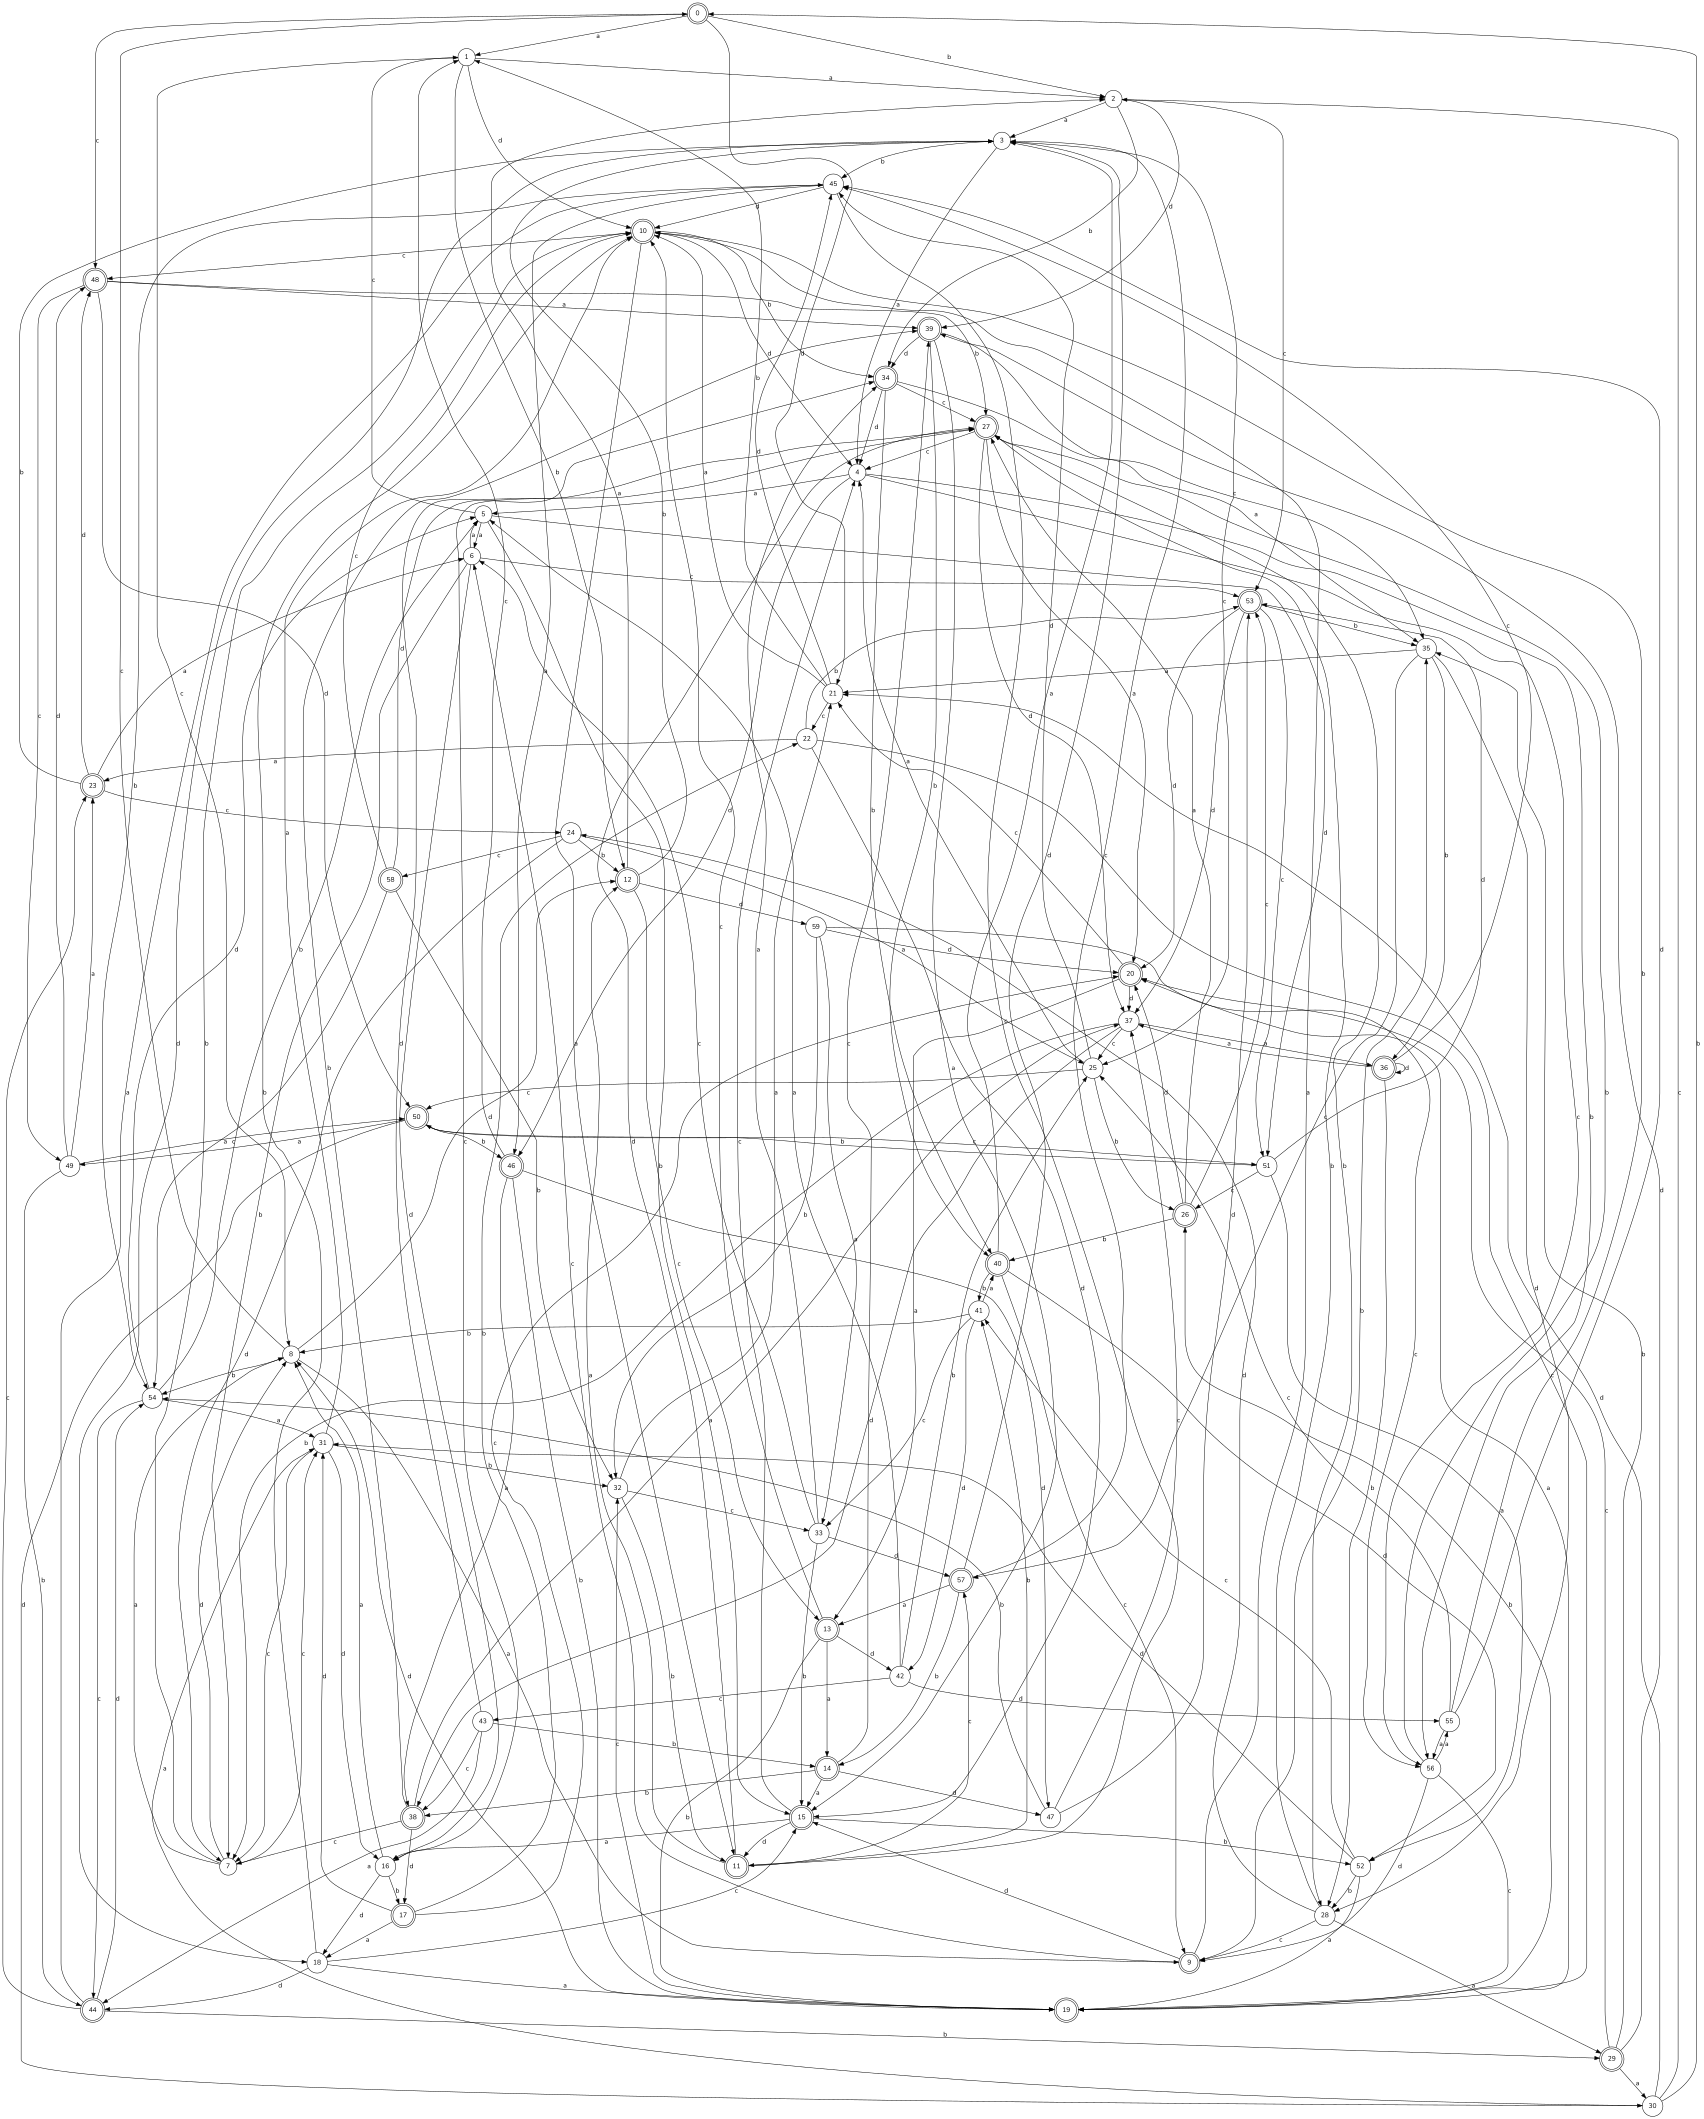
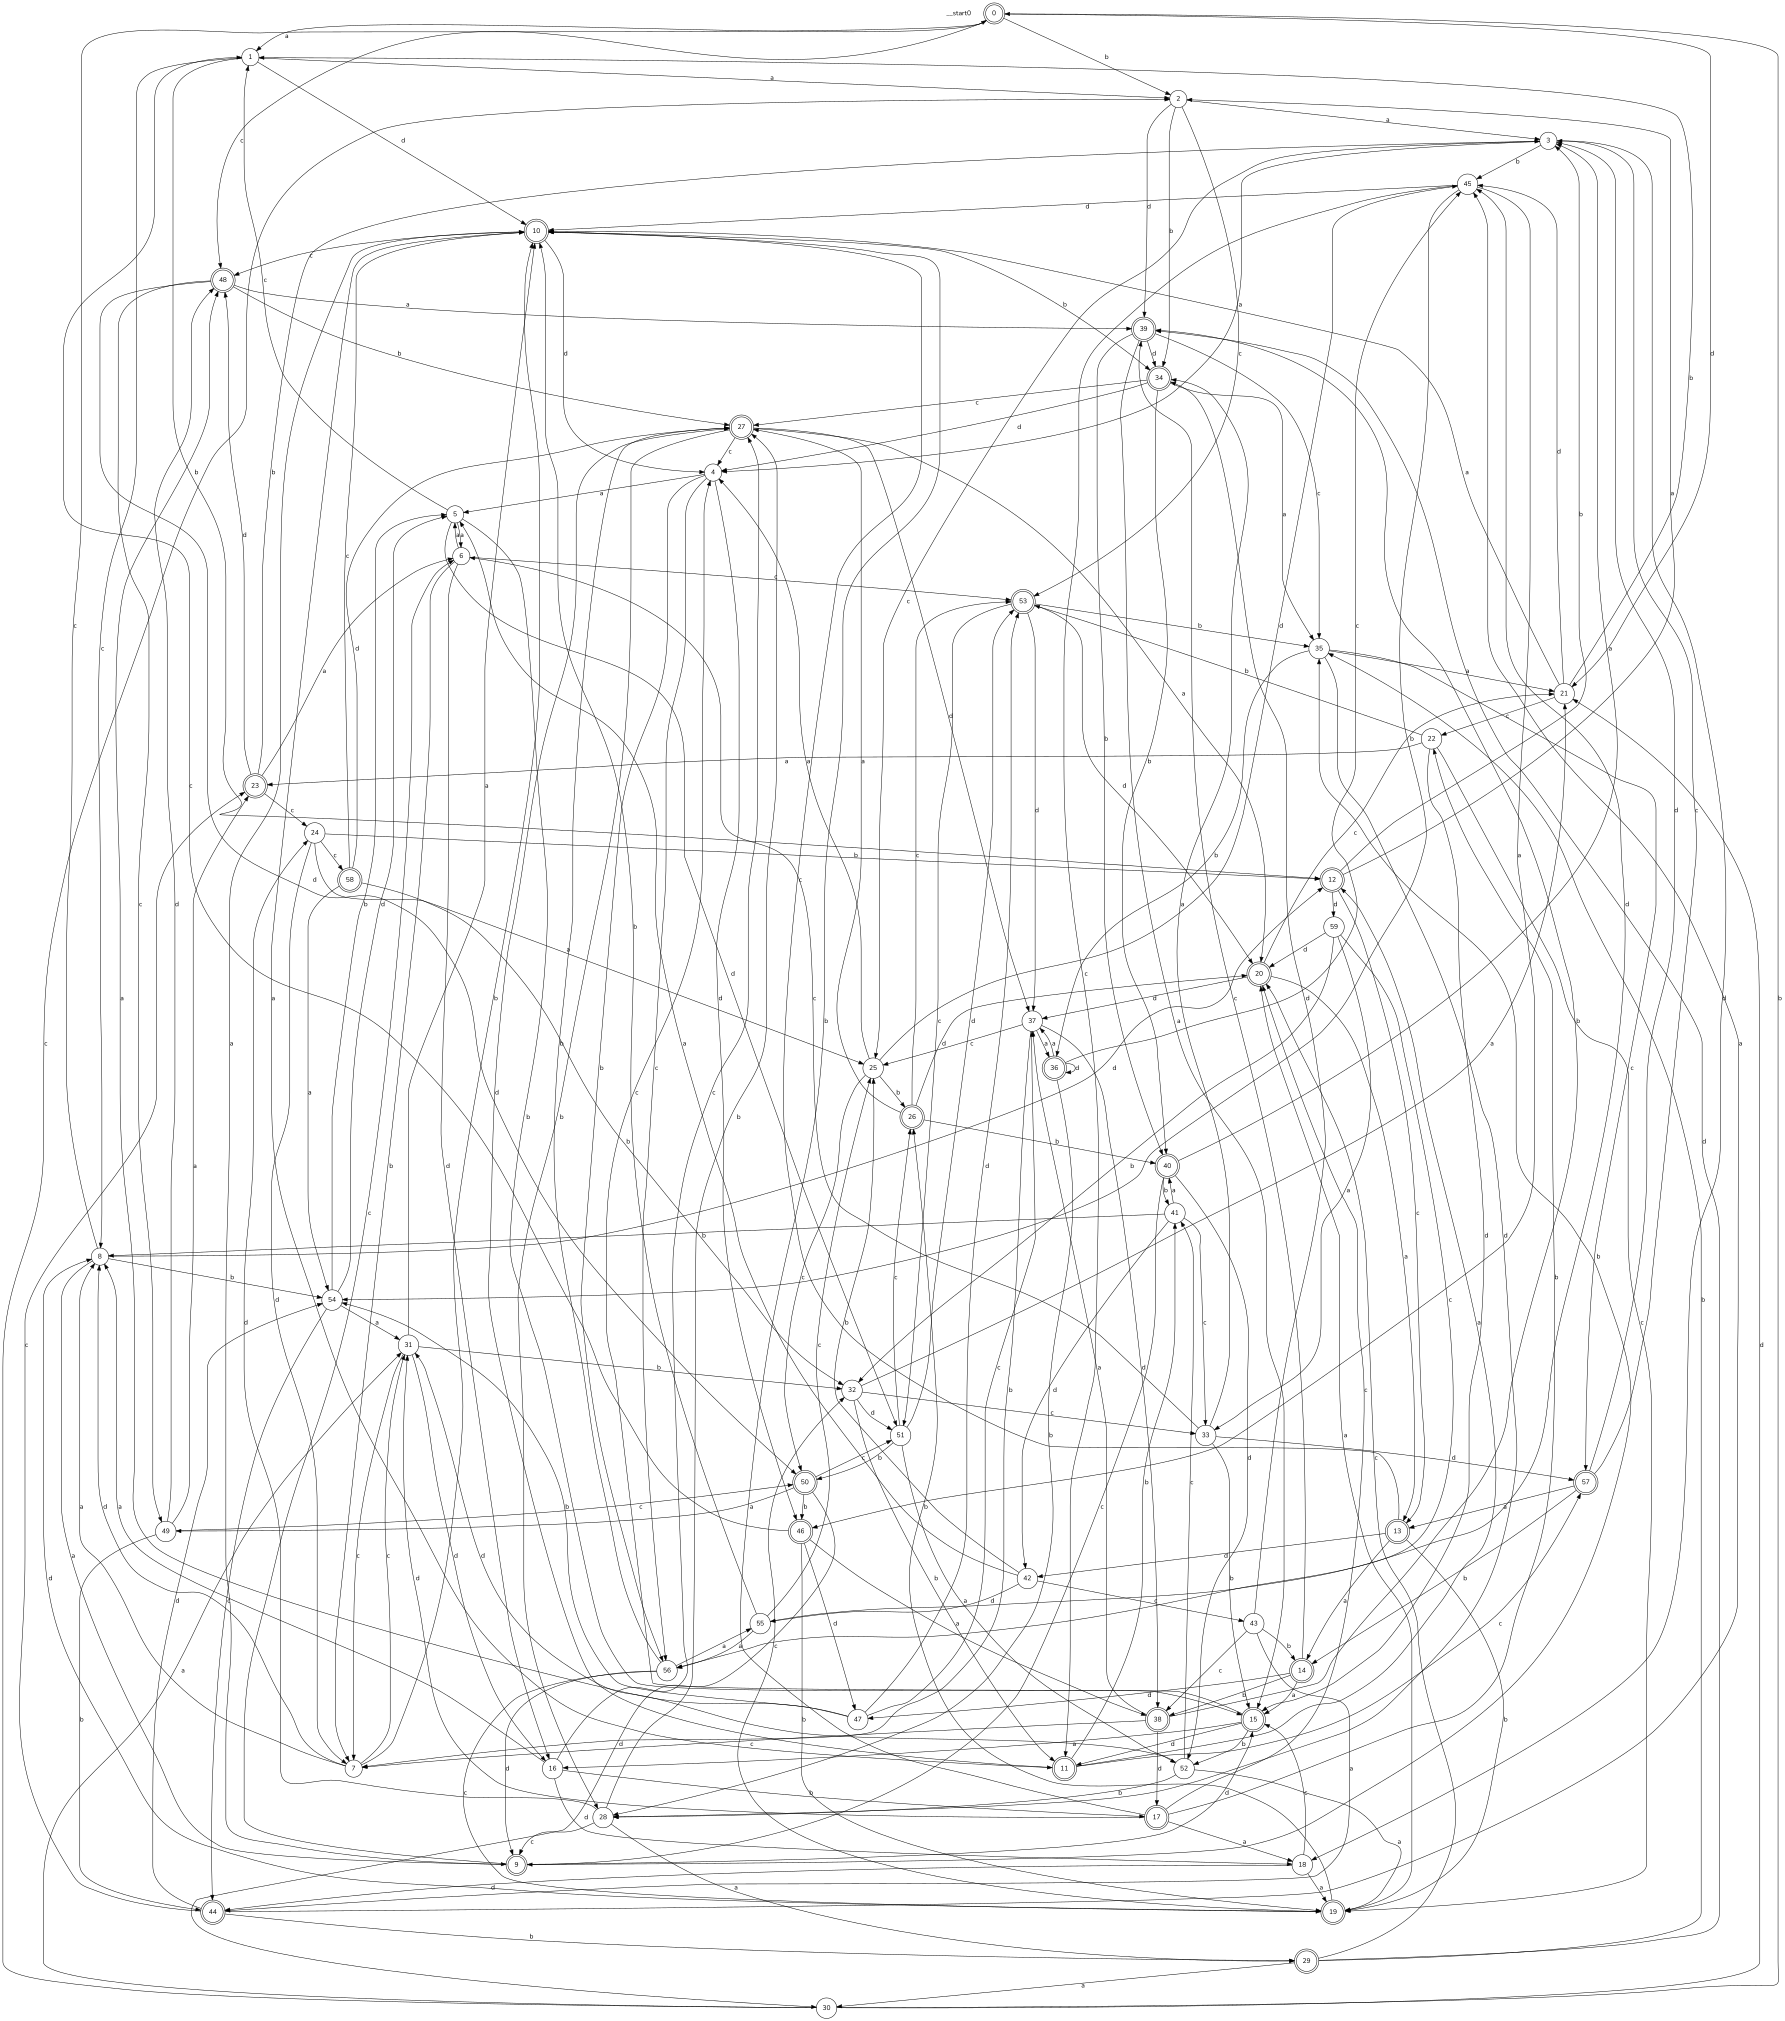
none -> (959, 13)
(263, 1084) -> (825, 972)
none -> (133, 1273)
none -> (870, 1416)
